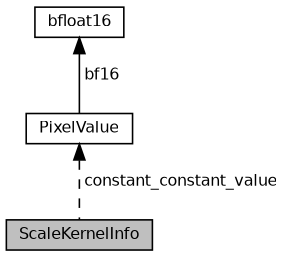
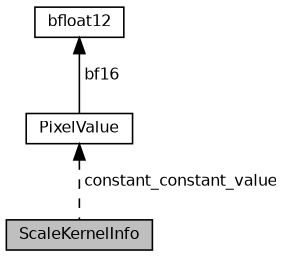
(79, 22) -> (79, 22)
